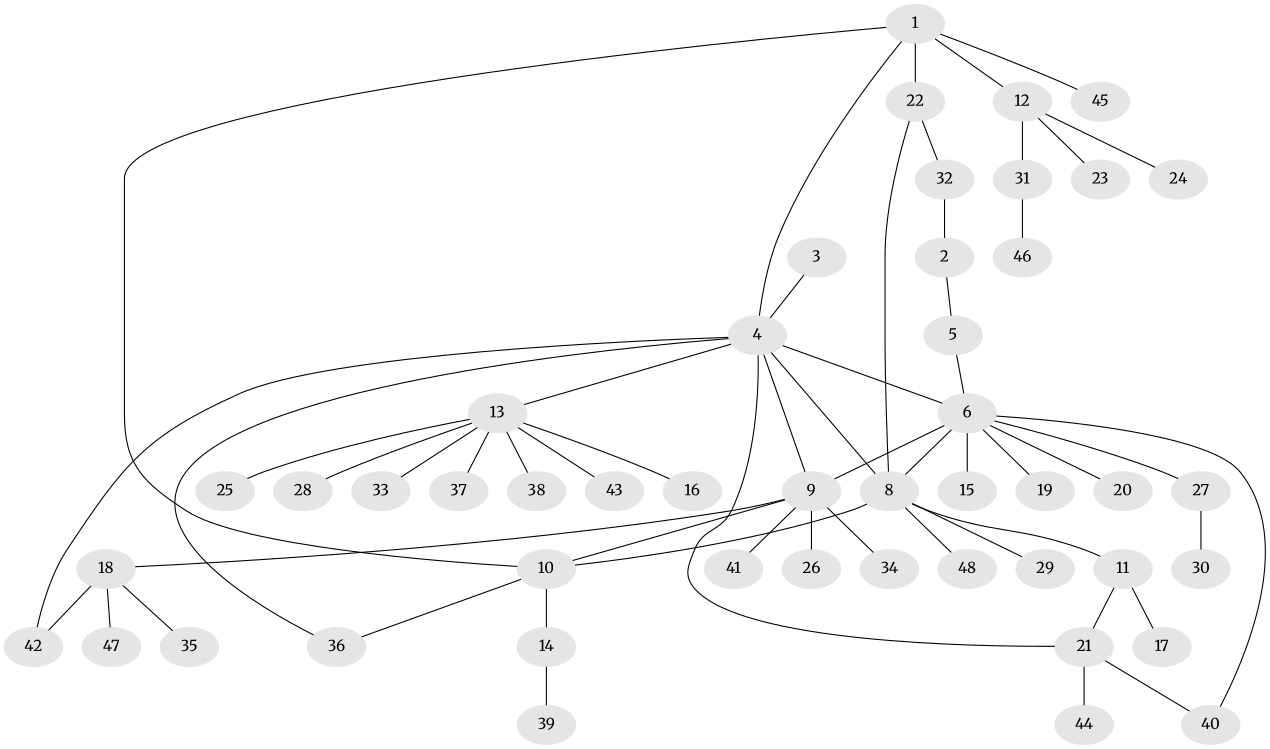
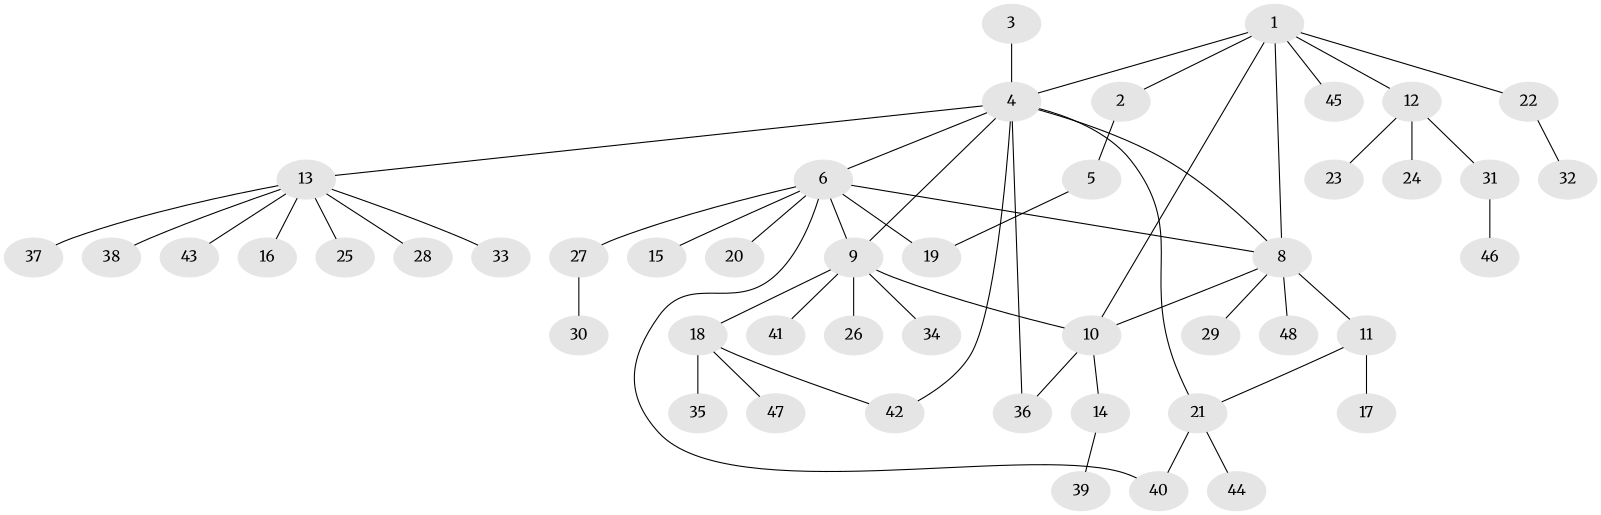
(945, 219) -> (1198, 63)
(885, 295) -> (1278, 141)
(960, 374) -> (1009, 220)
